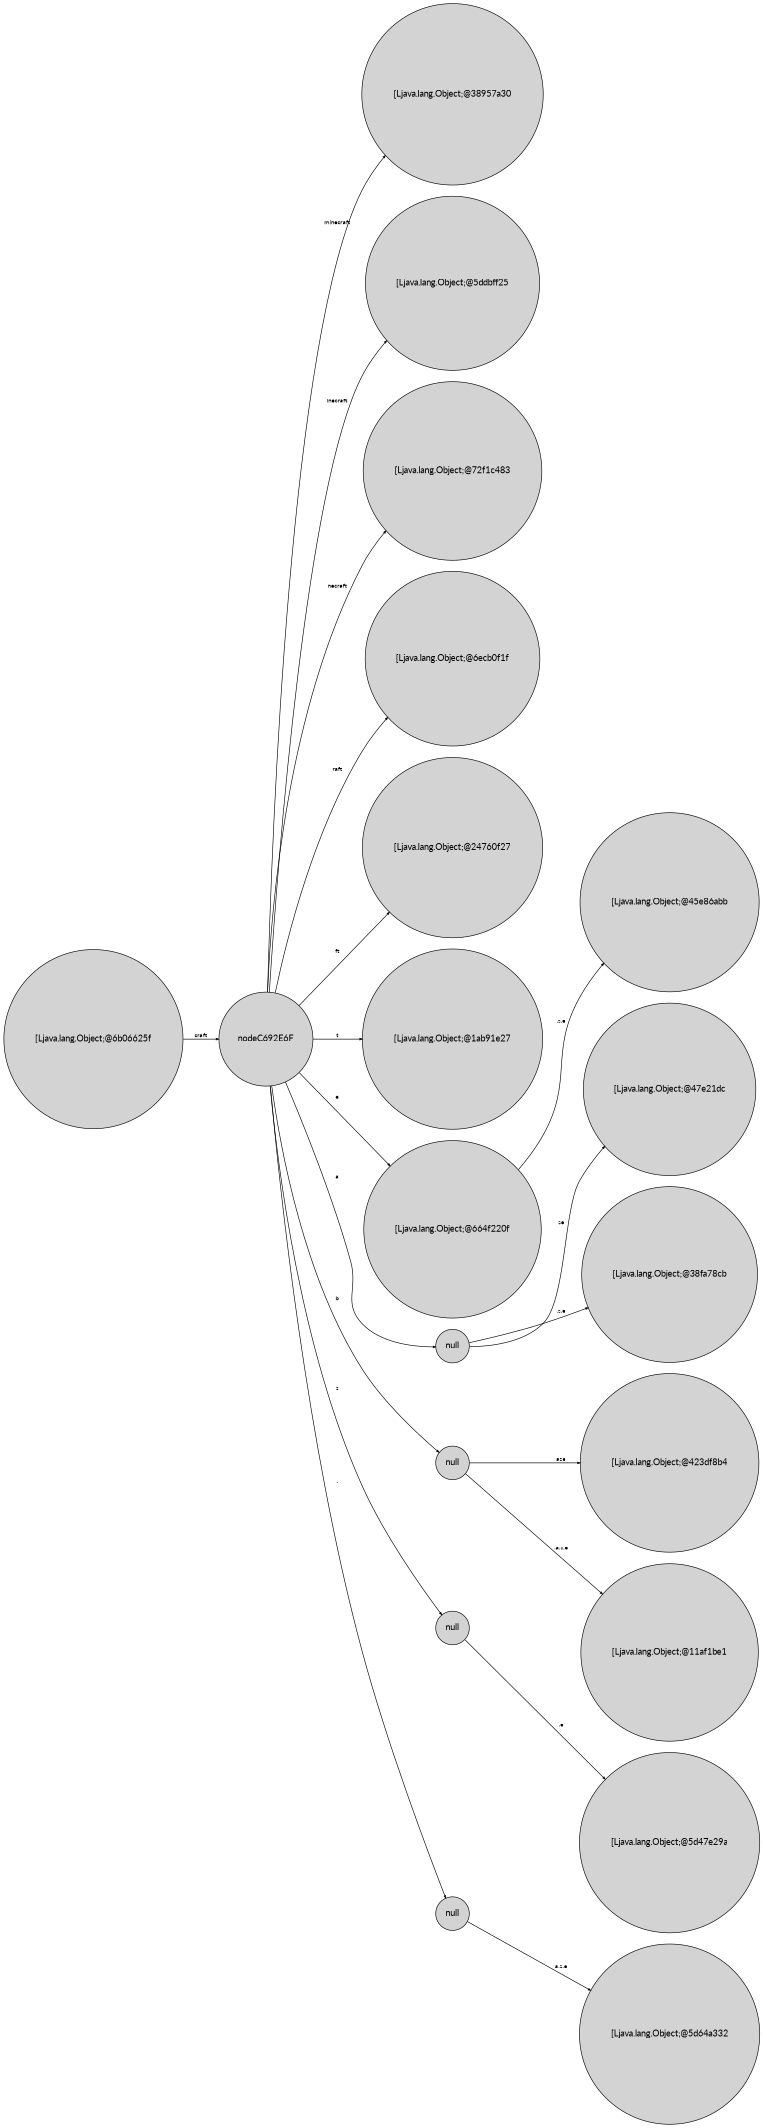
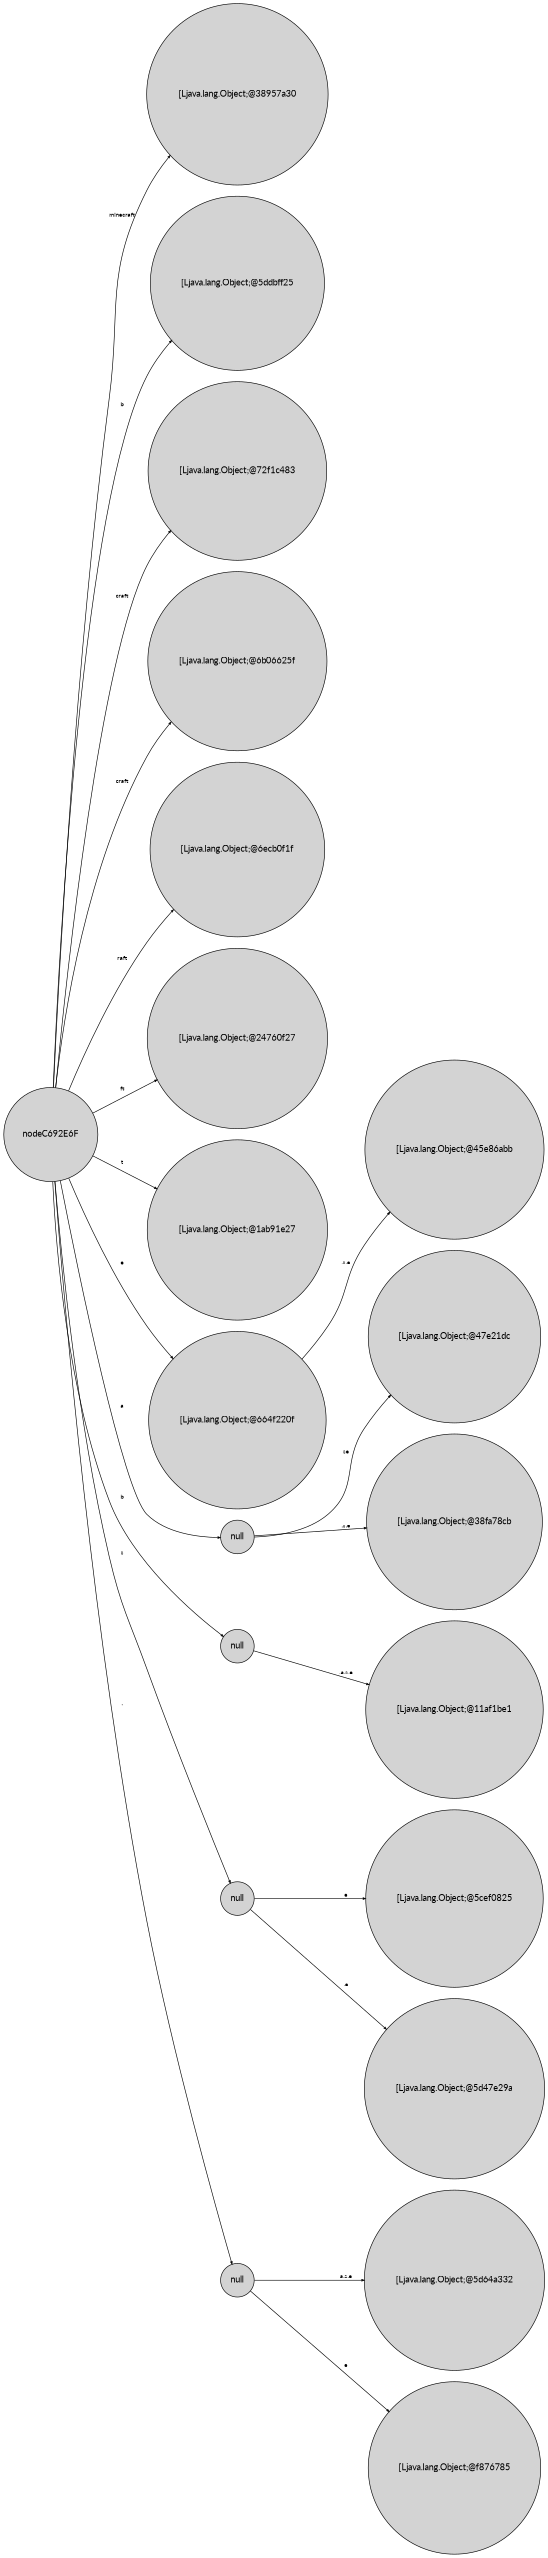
(337, 401) -> (122, 405)
(337, 586) -> (122, 596)
(200, 1039) -> (91, 899)
(670, 1463) -> none
none -> (454, 1899)
none -> (454, 2468)
